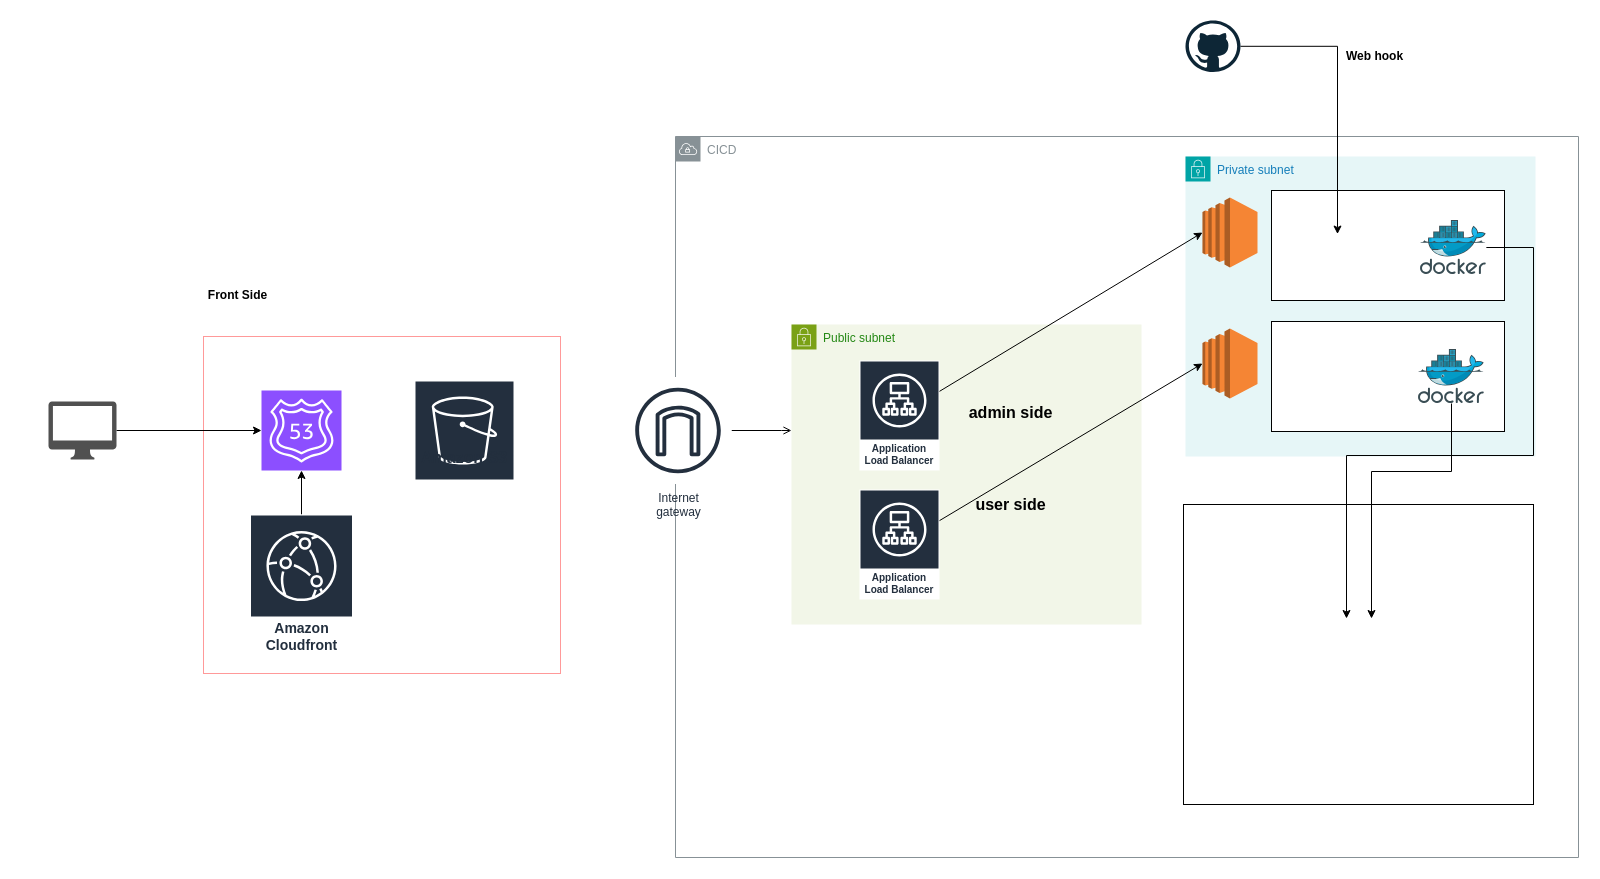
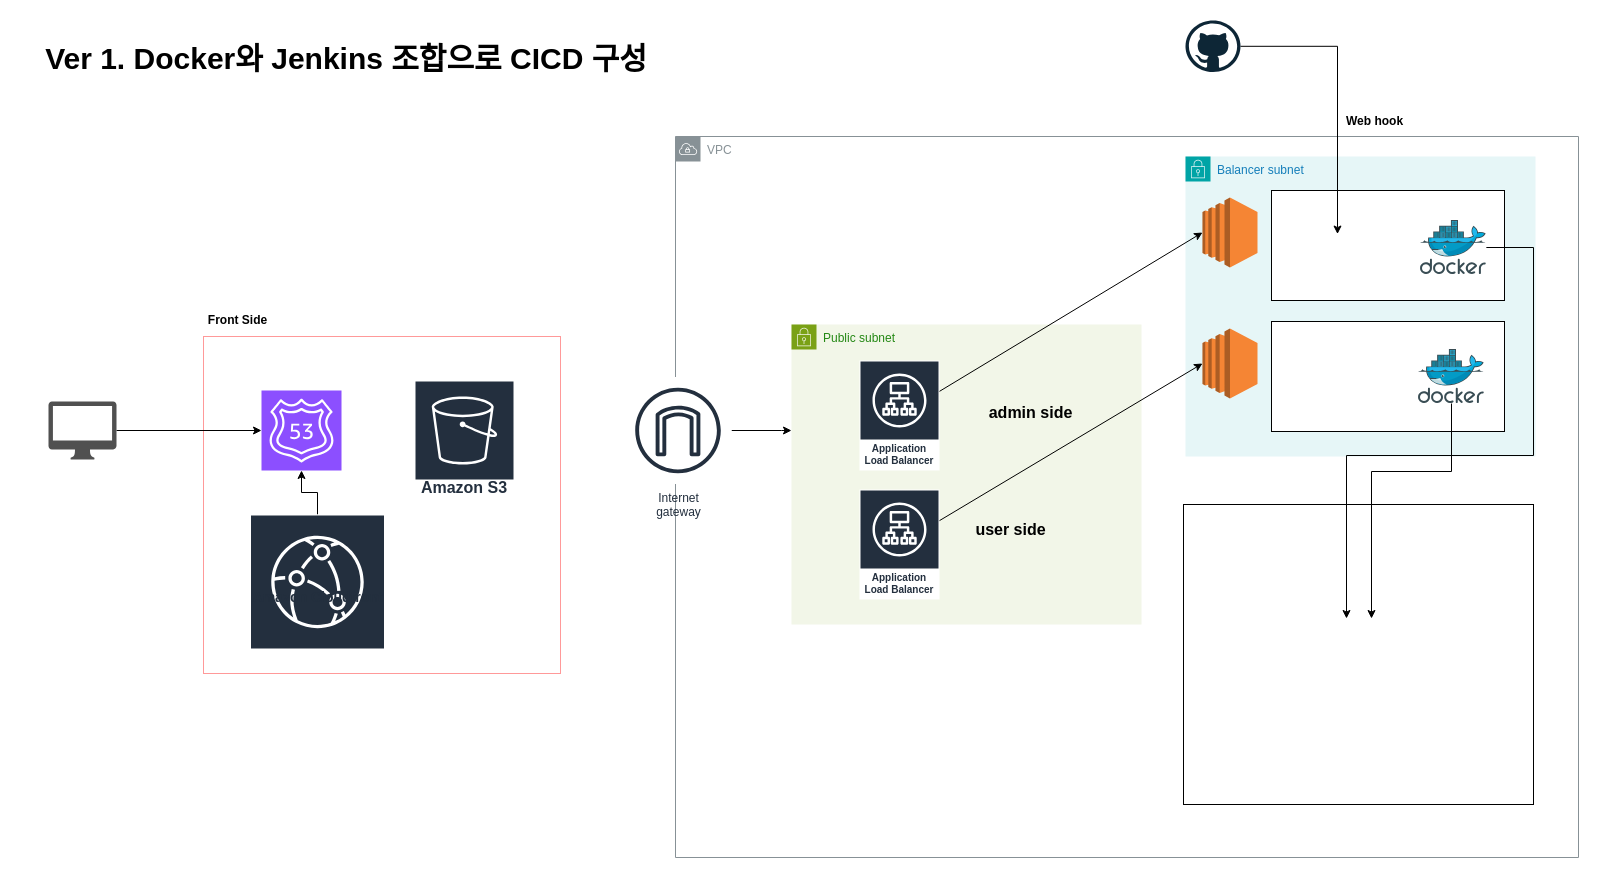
(1374, 57) -> (1374, 122)
none -> (347, 59)
(721, 151) -> (718, 151)
(1261, 171) -> (1265, 171)
(237, 296) -> (237, 321)
(1011, 412) -> (1031, 412)
(465, 426) -> (465, 441)
(785, 431) -> (783, 431)
(1011, 504) -> (1011, 529)
(302, 586) -> (318, 562)
